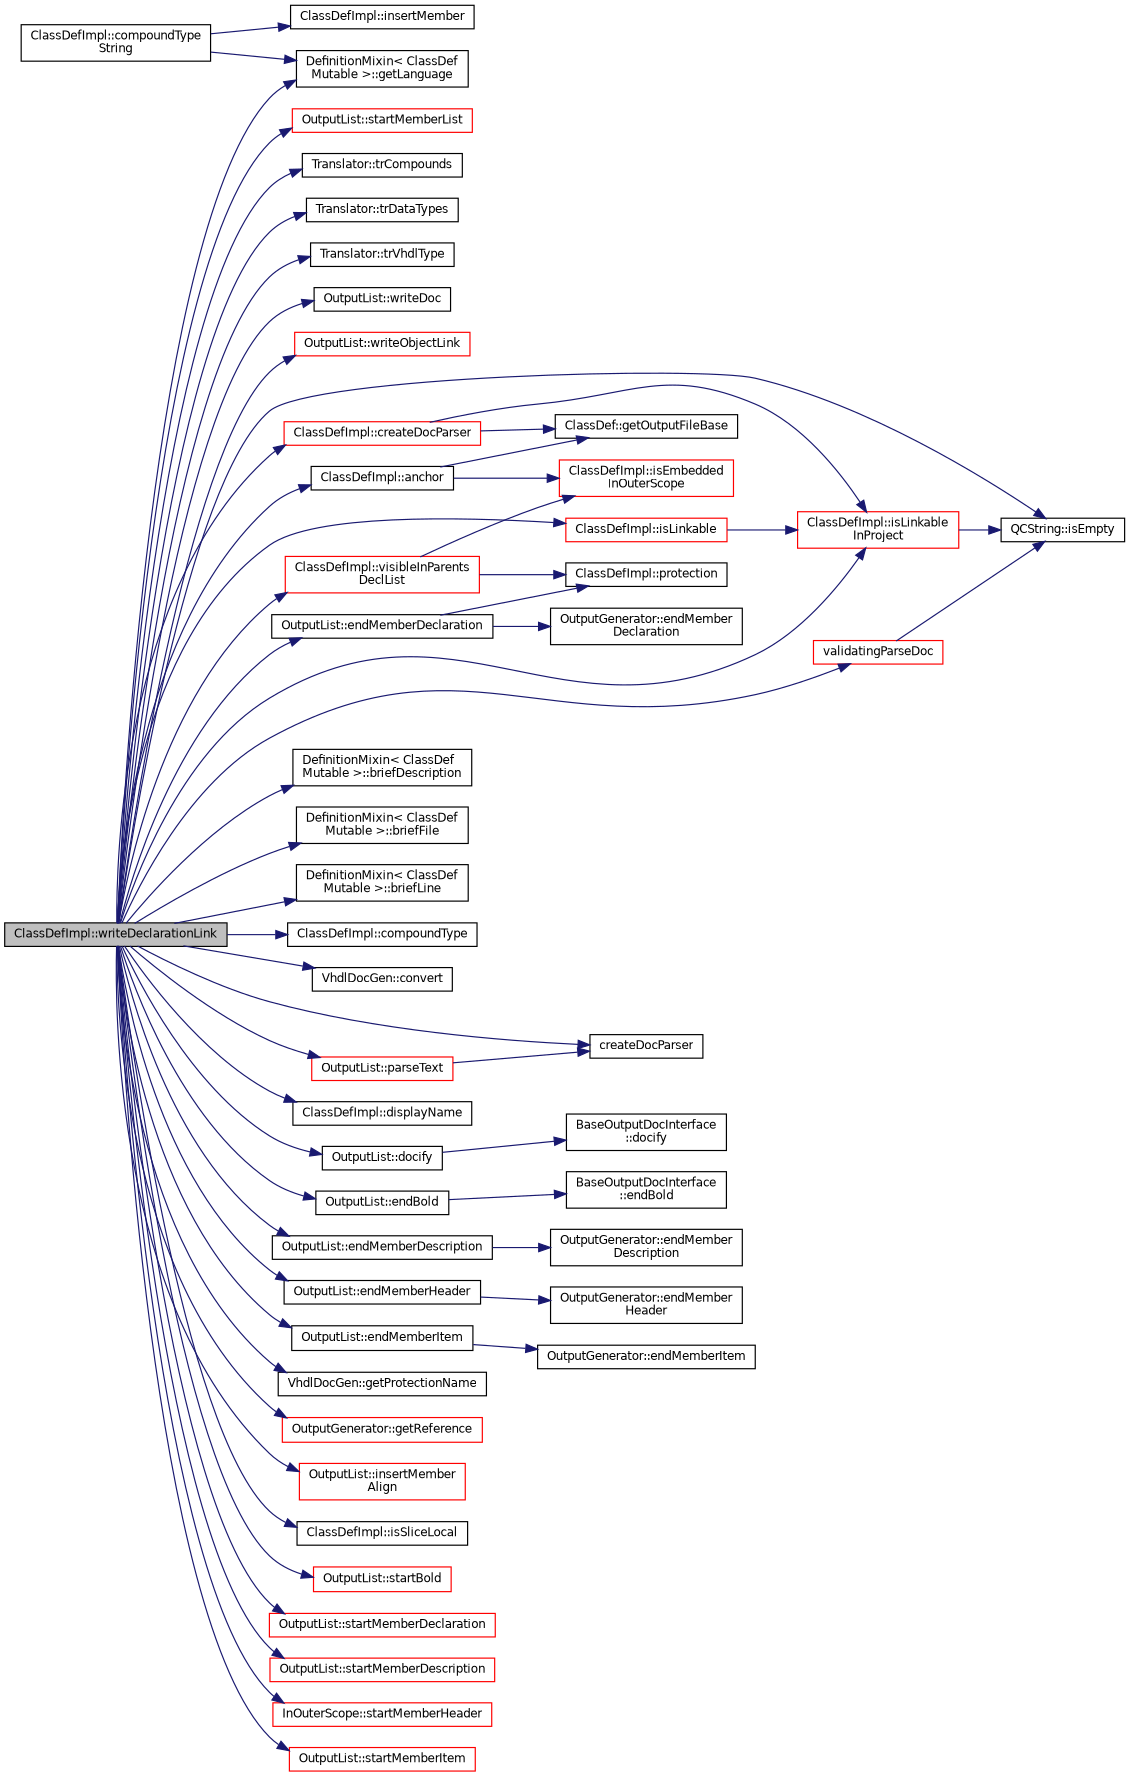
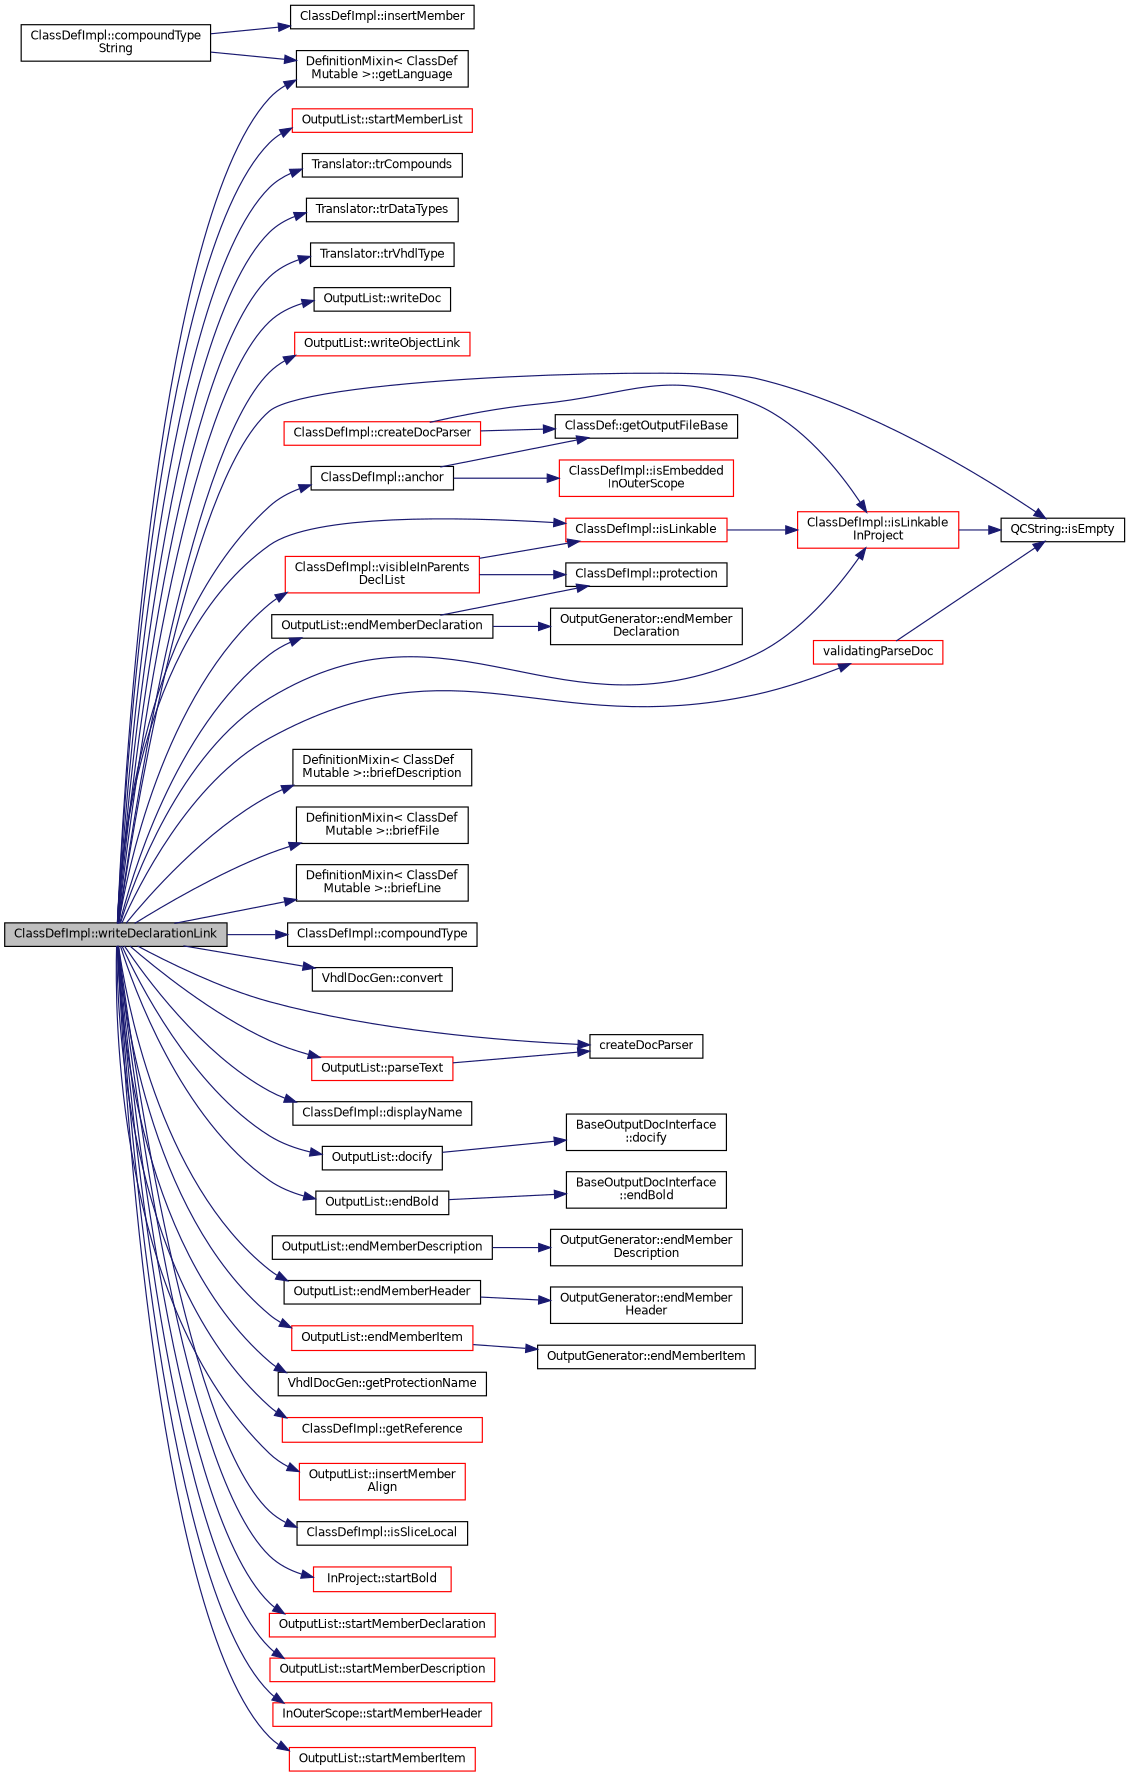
(487, 527) -> (524, 551)
(150, 670) -> none
(174, 1103) -> none
(382, 1338) -> (382, 1338)
(382, 1430) -> (382, 1430)
(382, 1579) -> (382, 1579)
